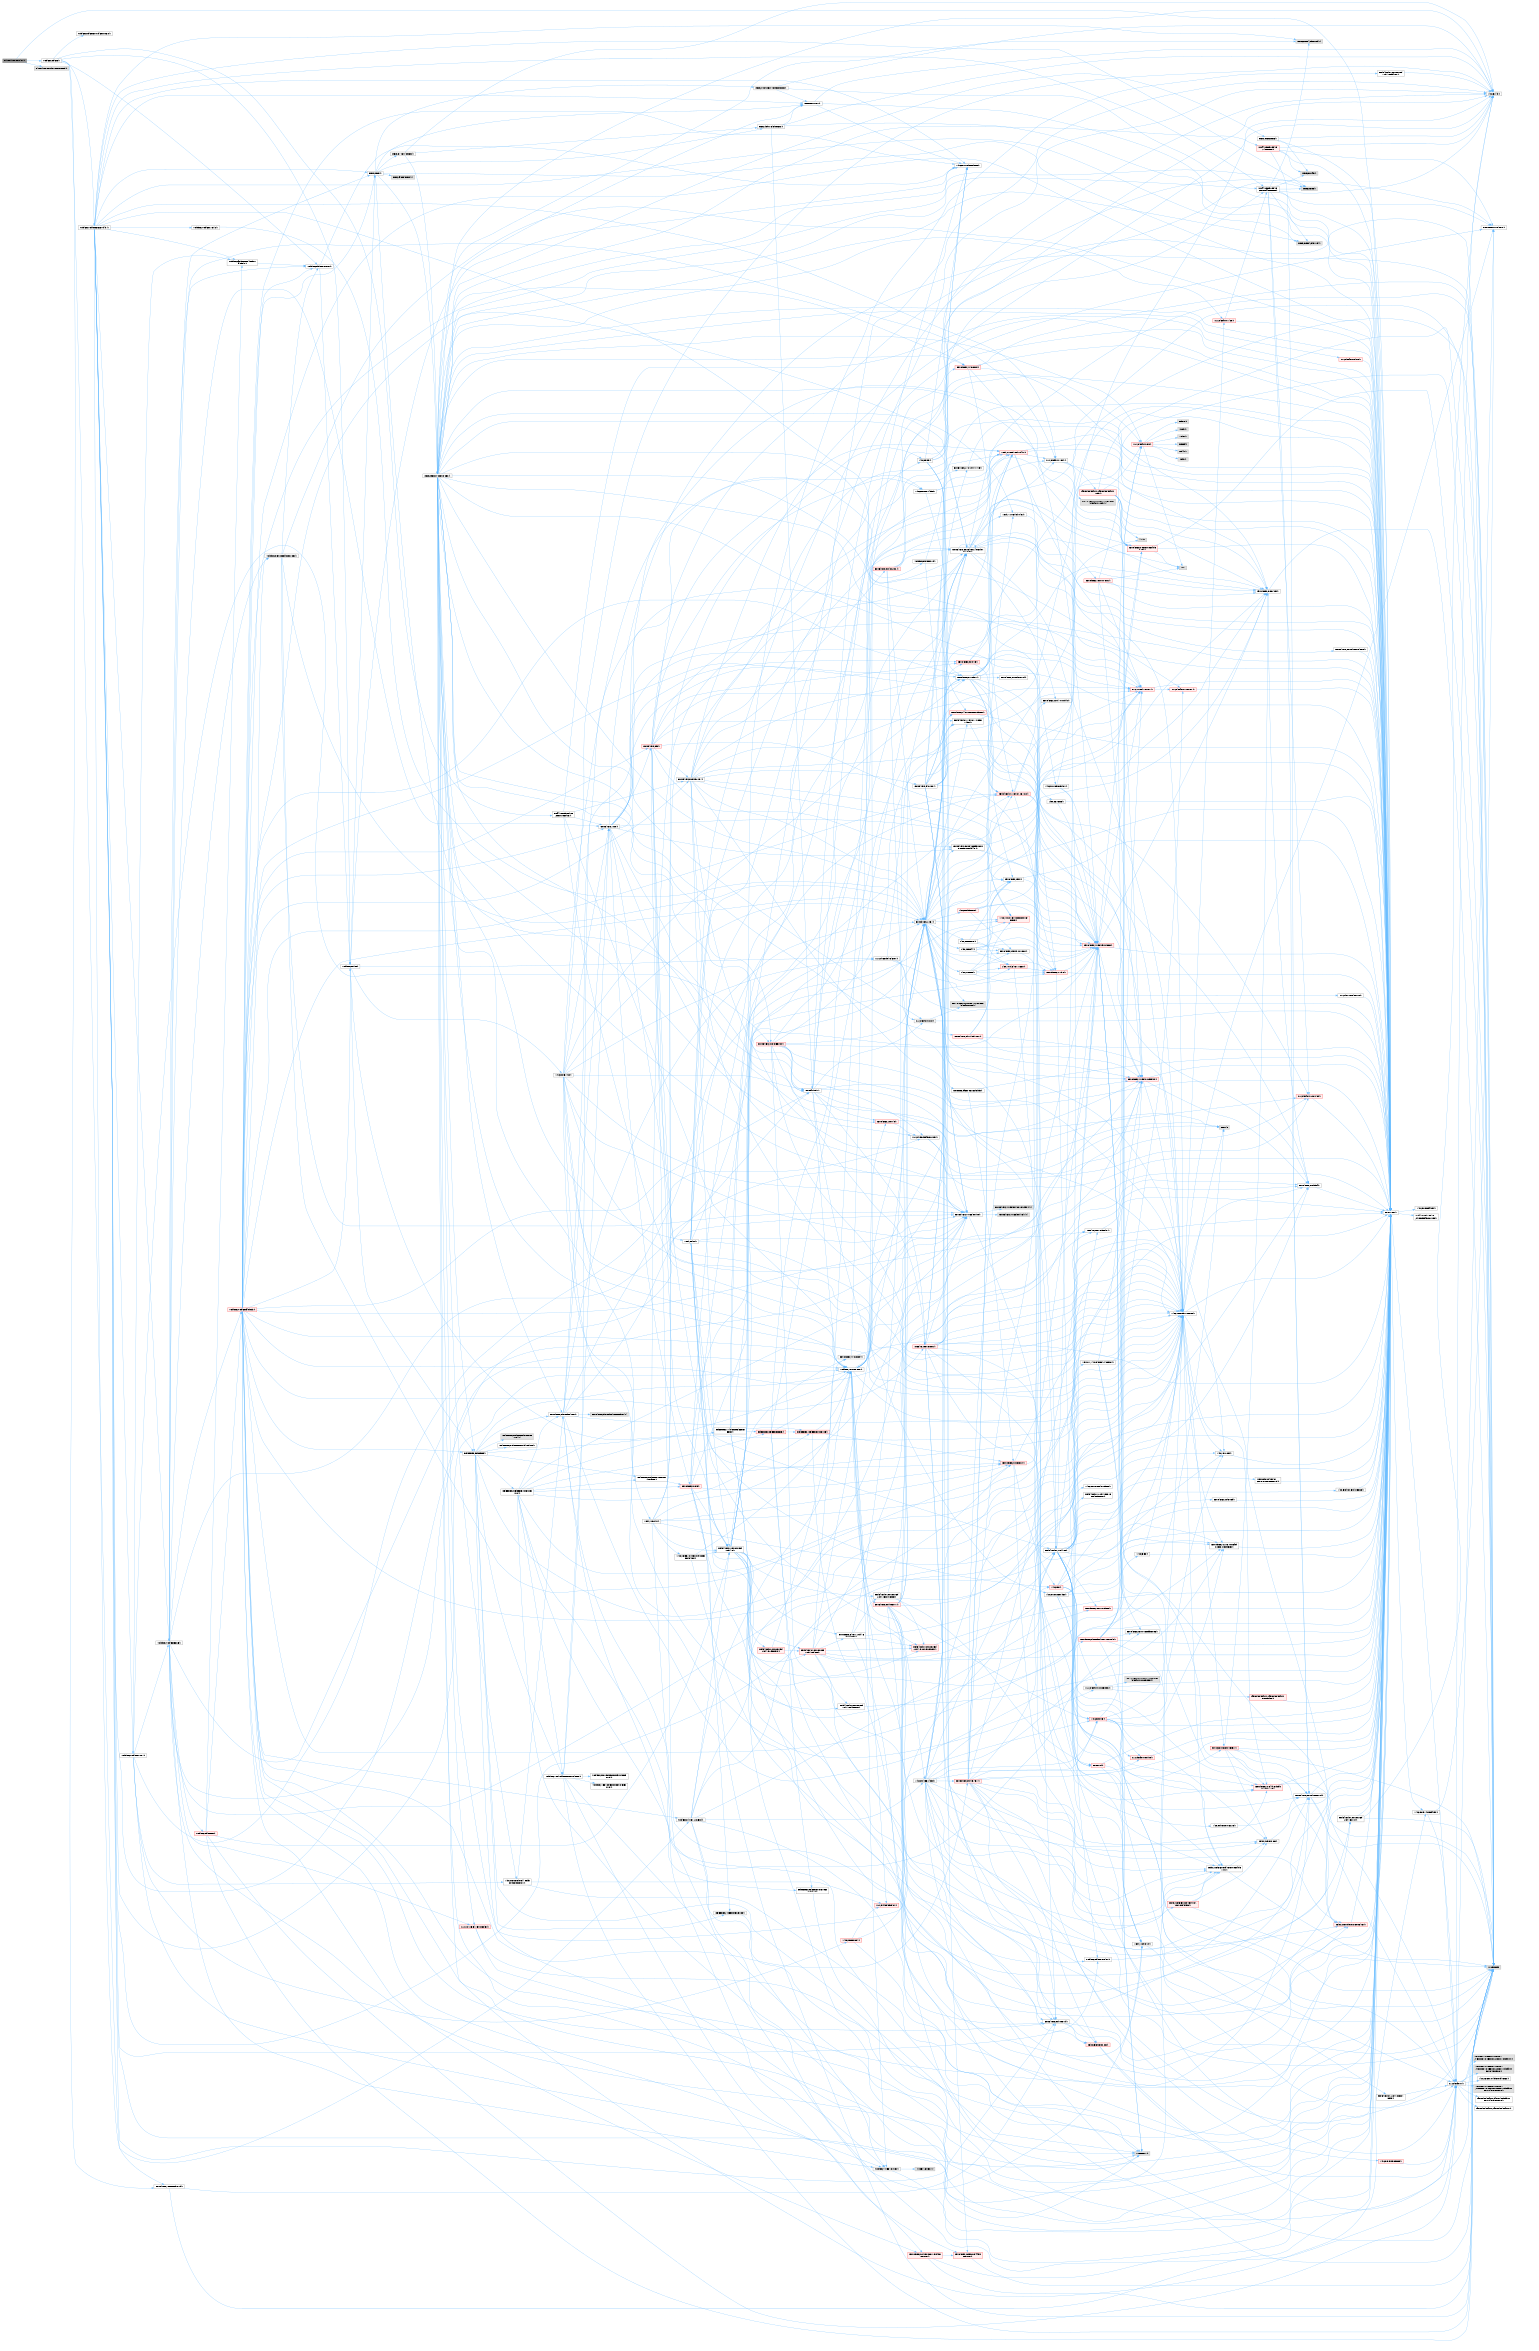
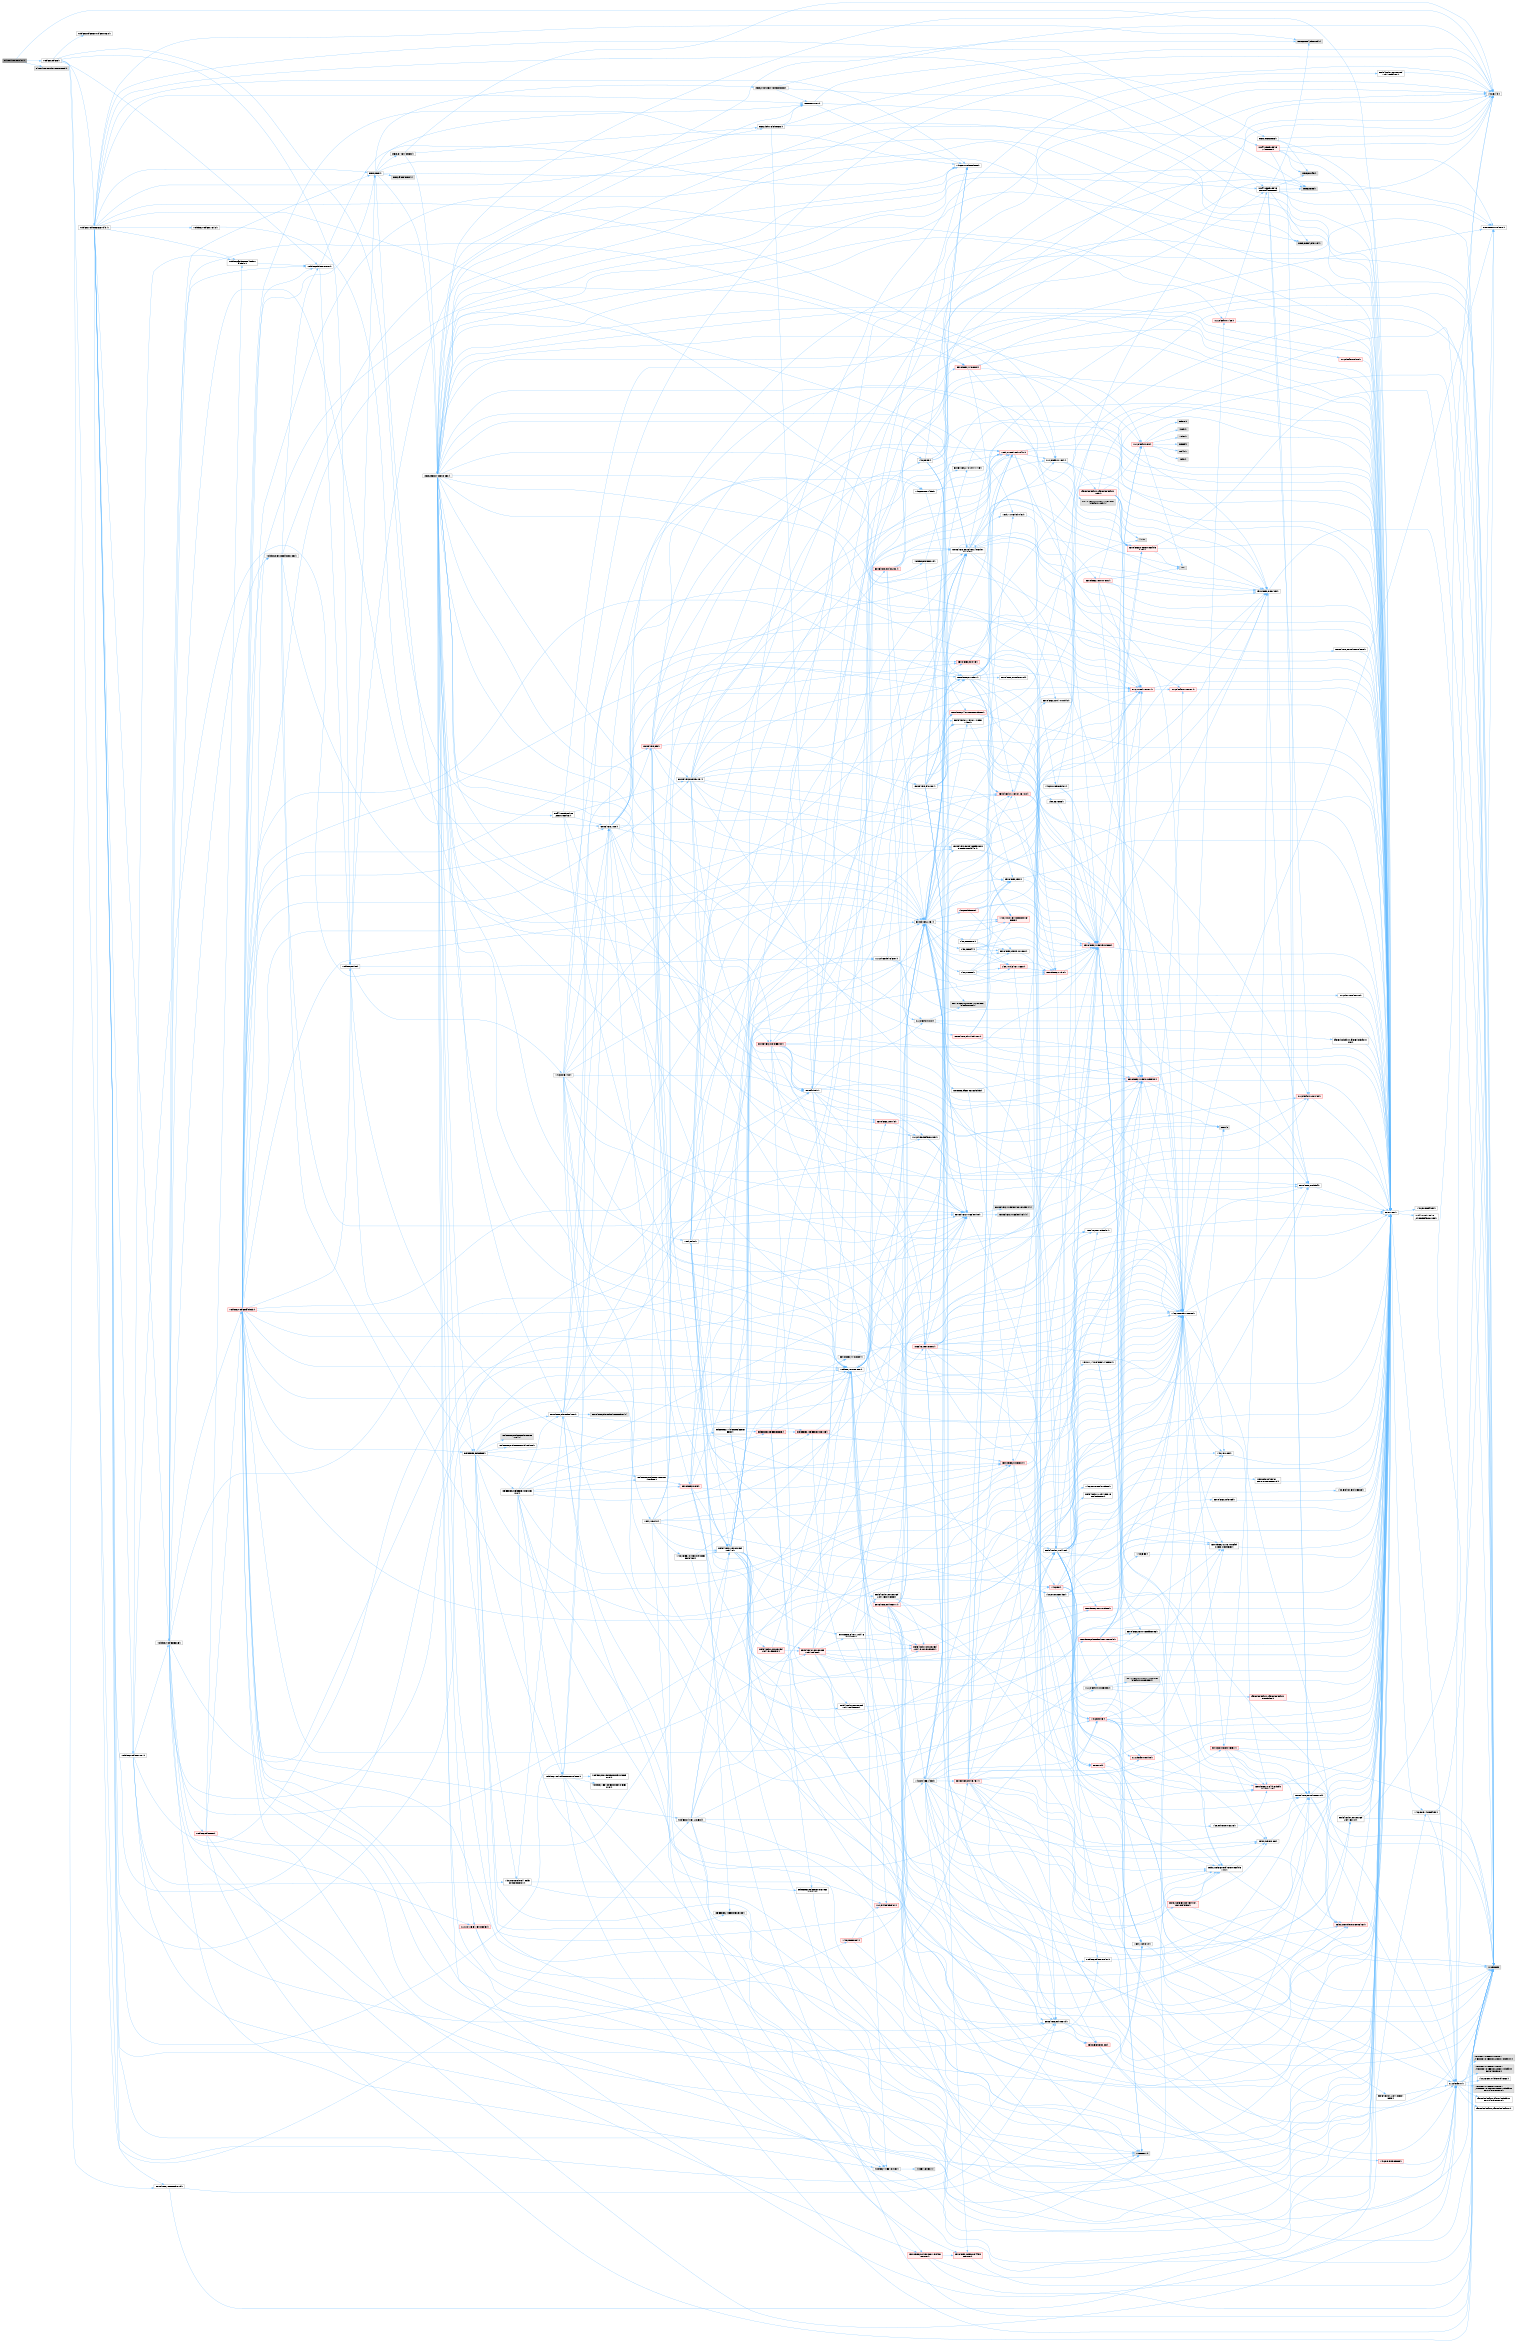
none -> (1351, 1041)
